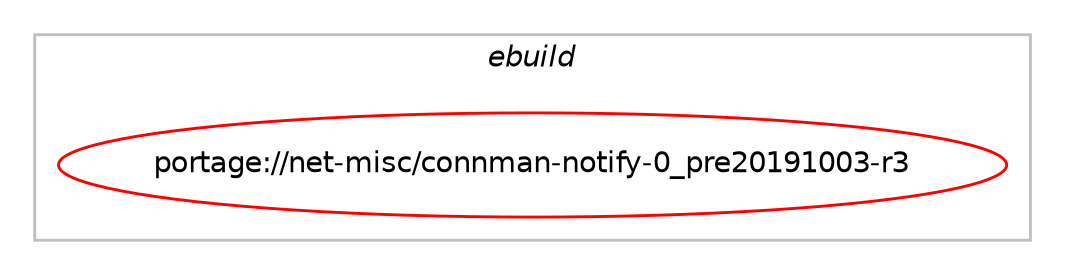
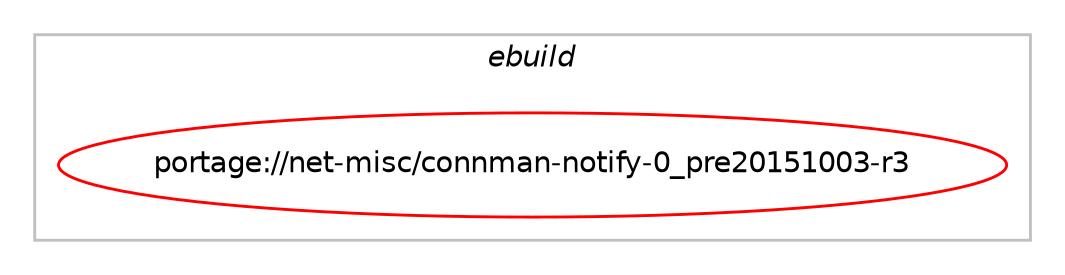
(533, 165) -> (533, 165)
